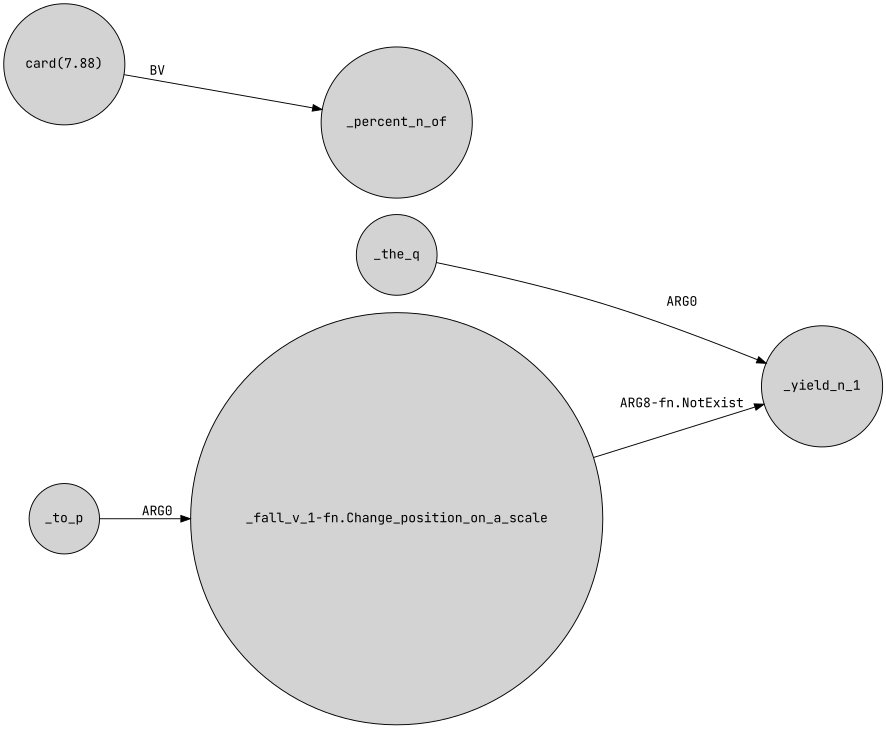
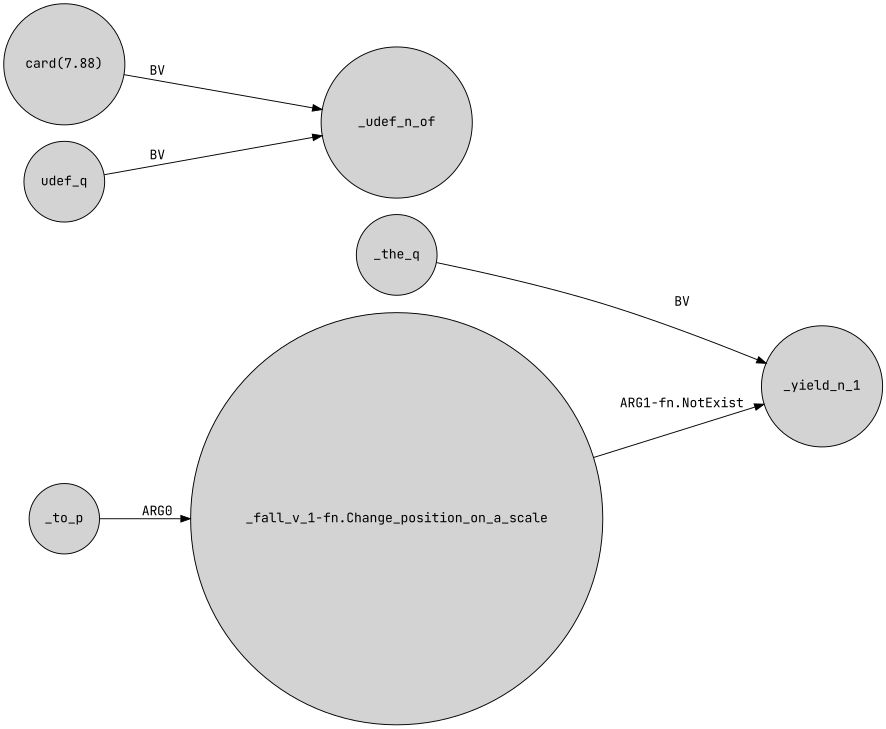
(397, 123) -> (397, 123)
none -> (64, 182)
(682, 302) -> (682, 302)
(682, 404) -> (682, 404)
